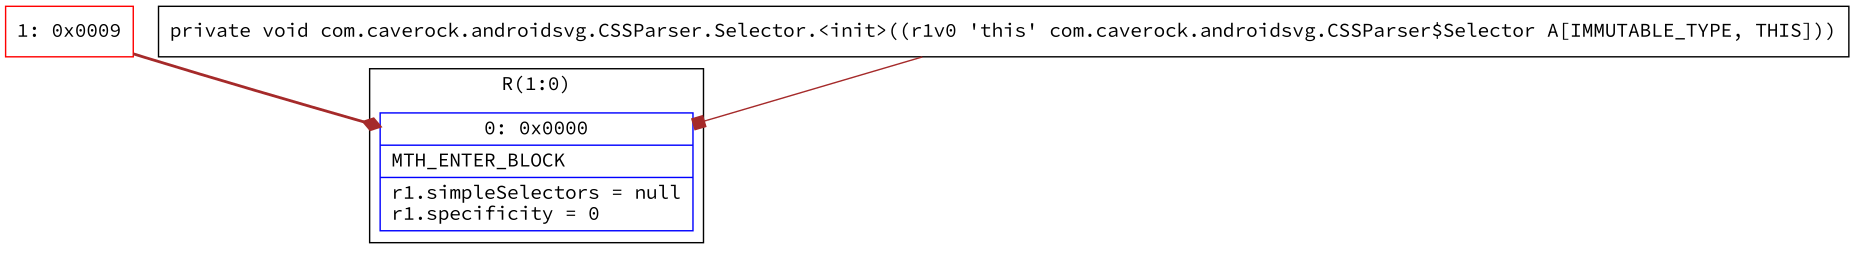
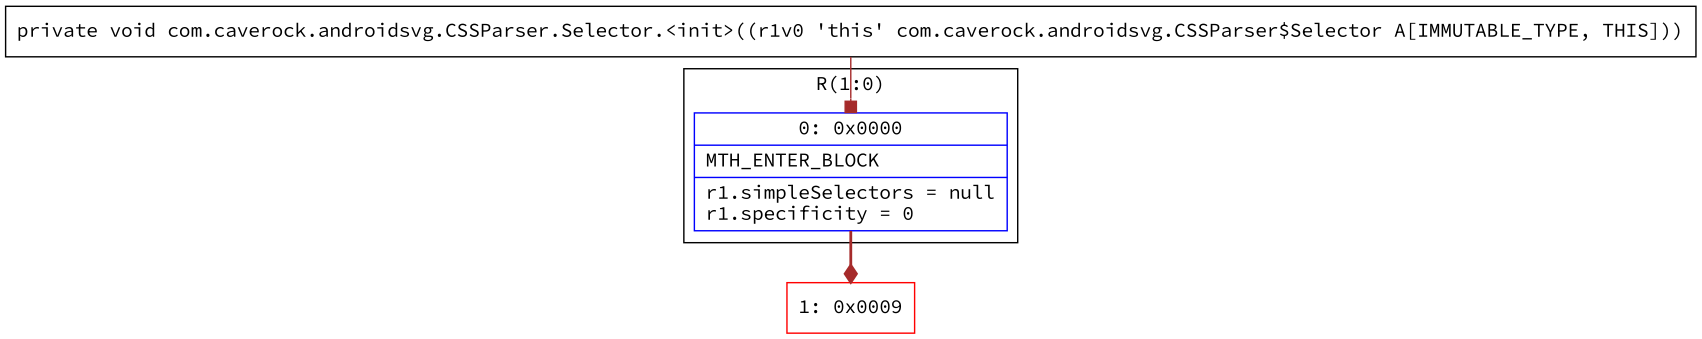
(248, 88) -> (851, 251)
